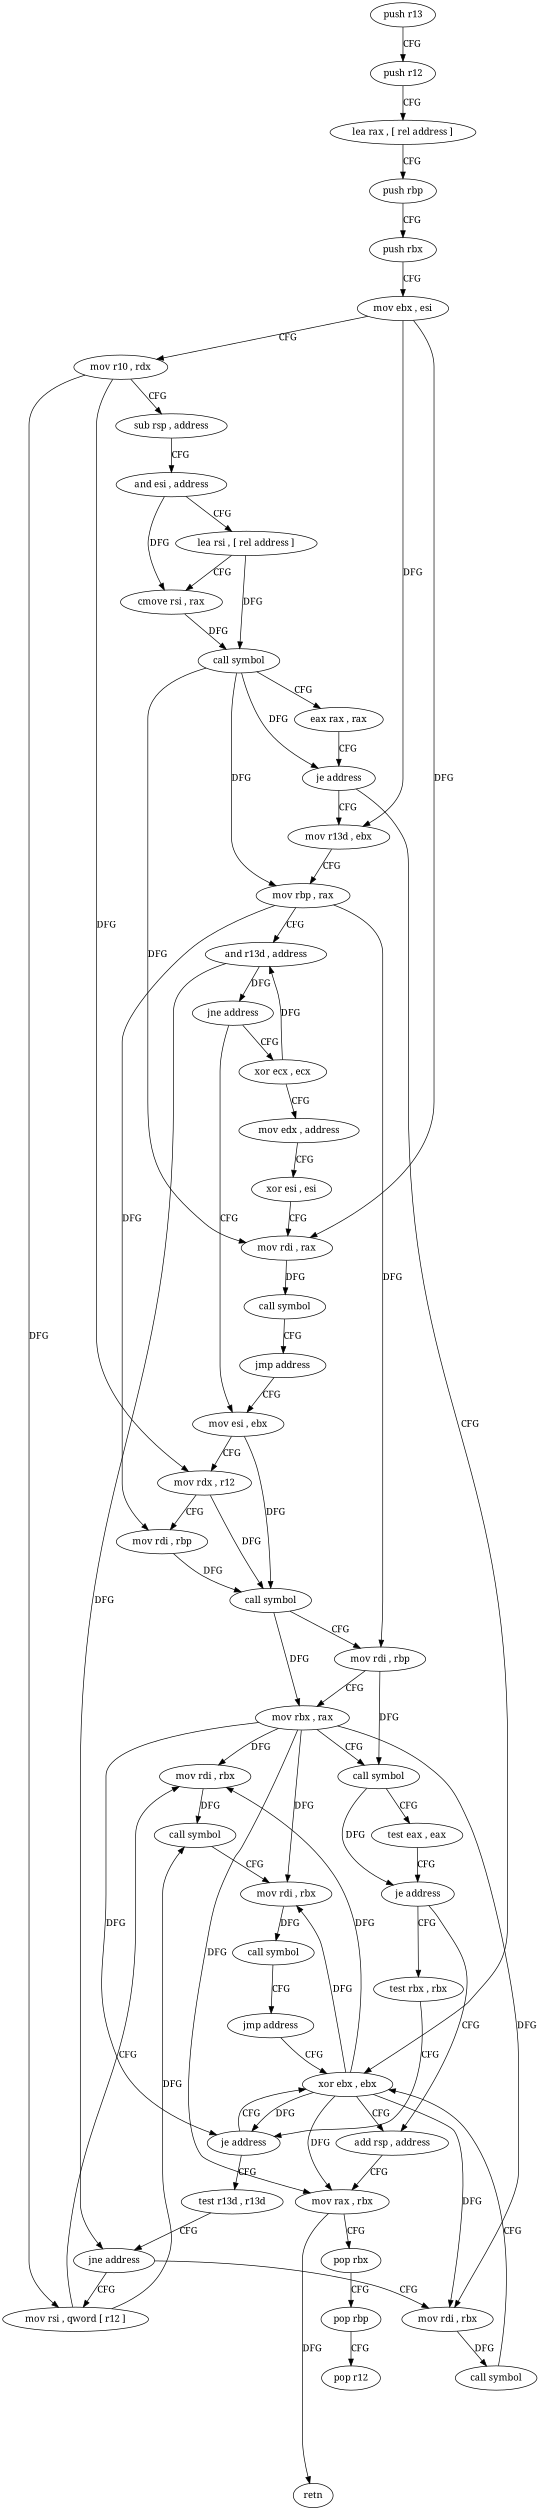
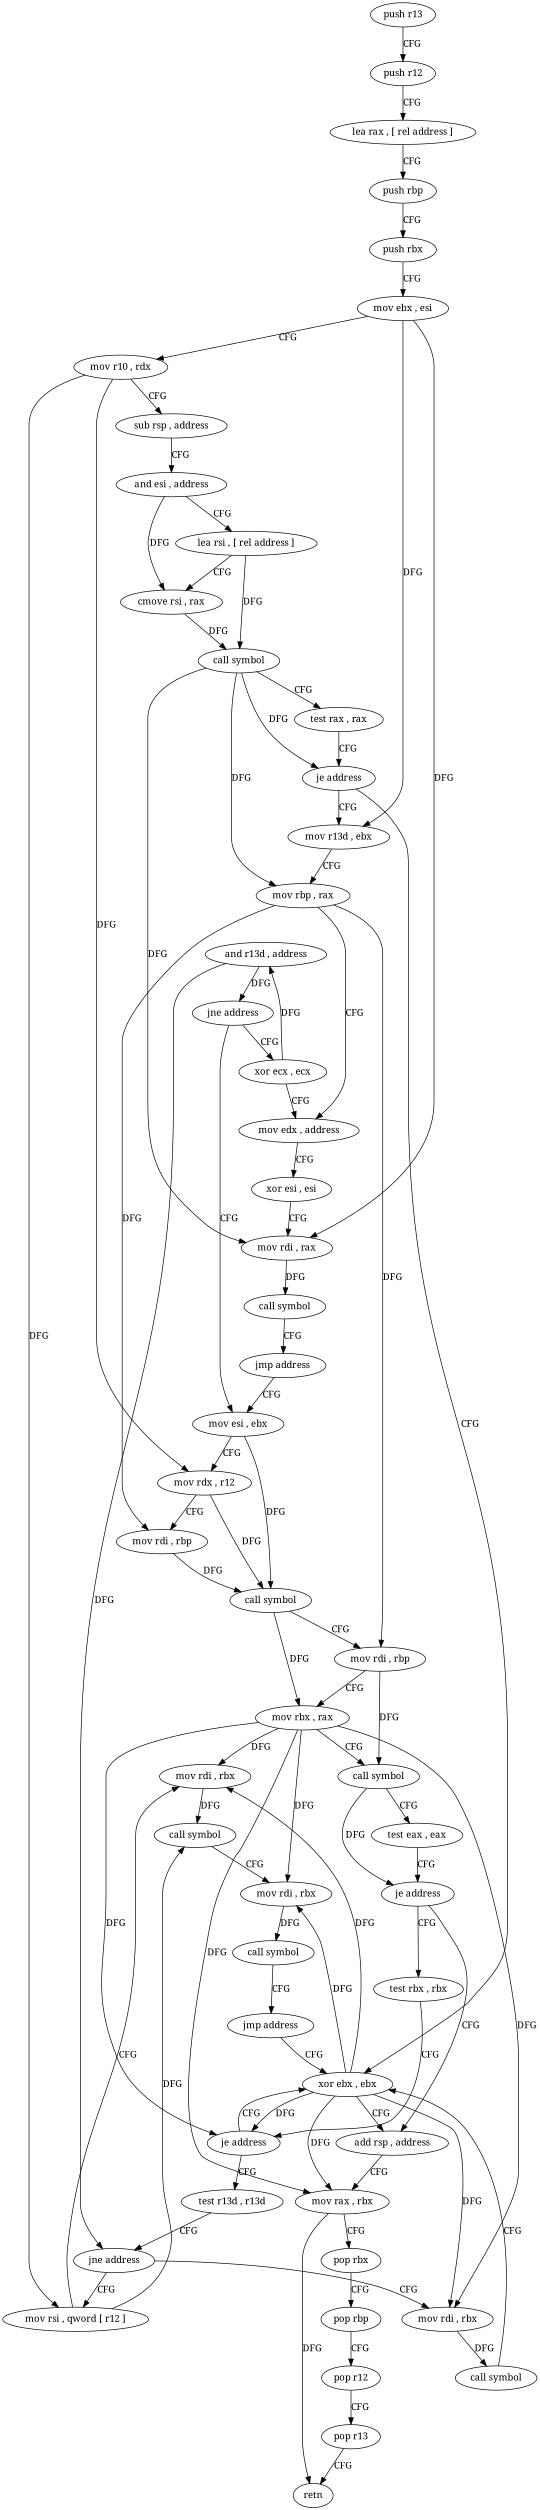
(339, 720) -> (339, 720)
(286, 922) -> (346, 1010)
none -> (351, 2437)
